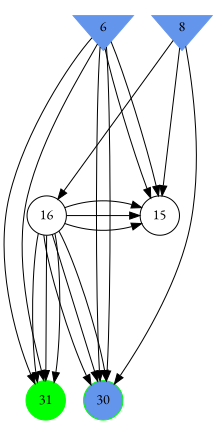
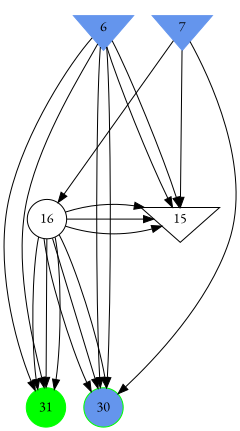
(182, 27) -> (182, 27)
(160, 216) -> (180, 219)
